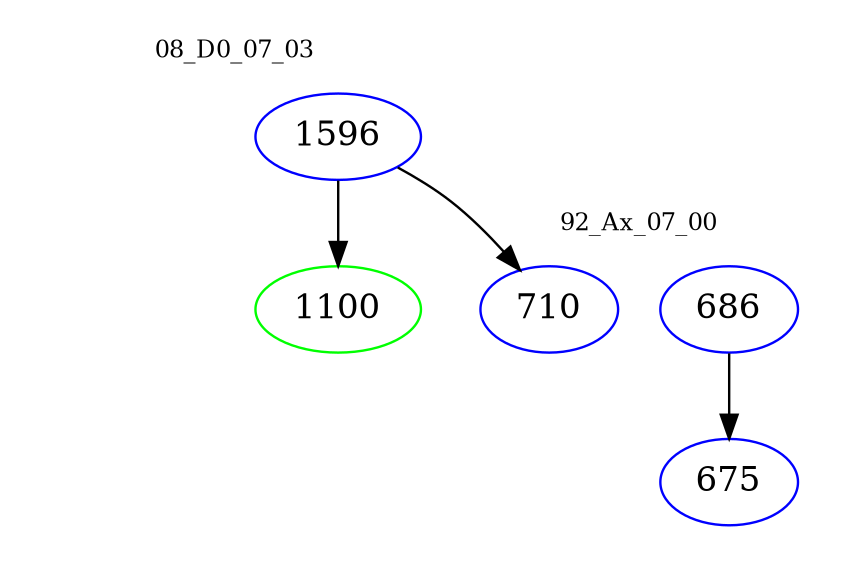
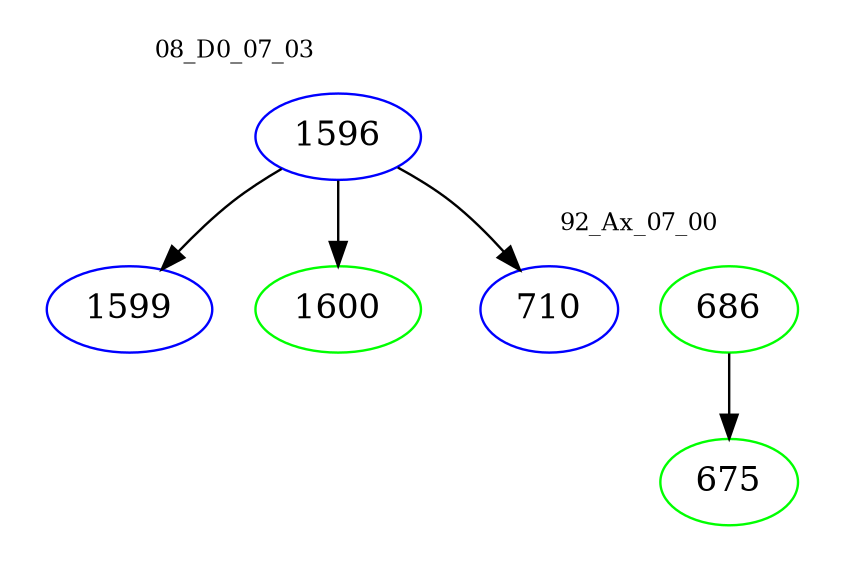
none -> (130, 309)
(338, 309) -> (338, 309)
(729, 309) -> (729, 309)
(729, 482) -> (729, 482)
